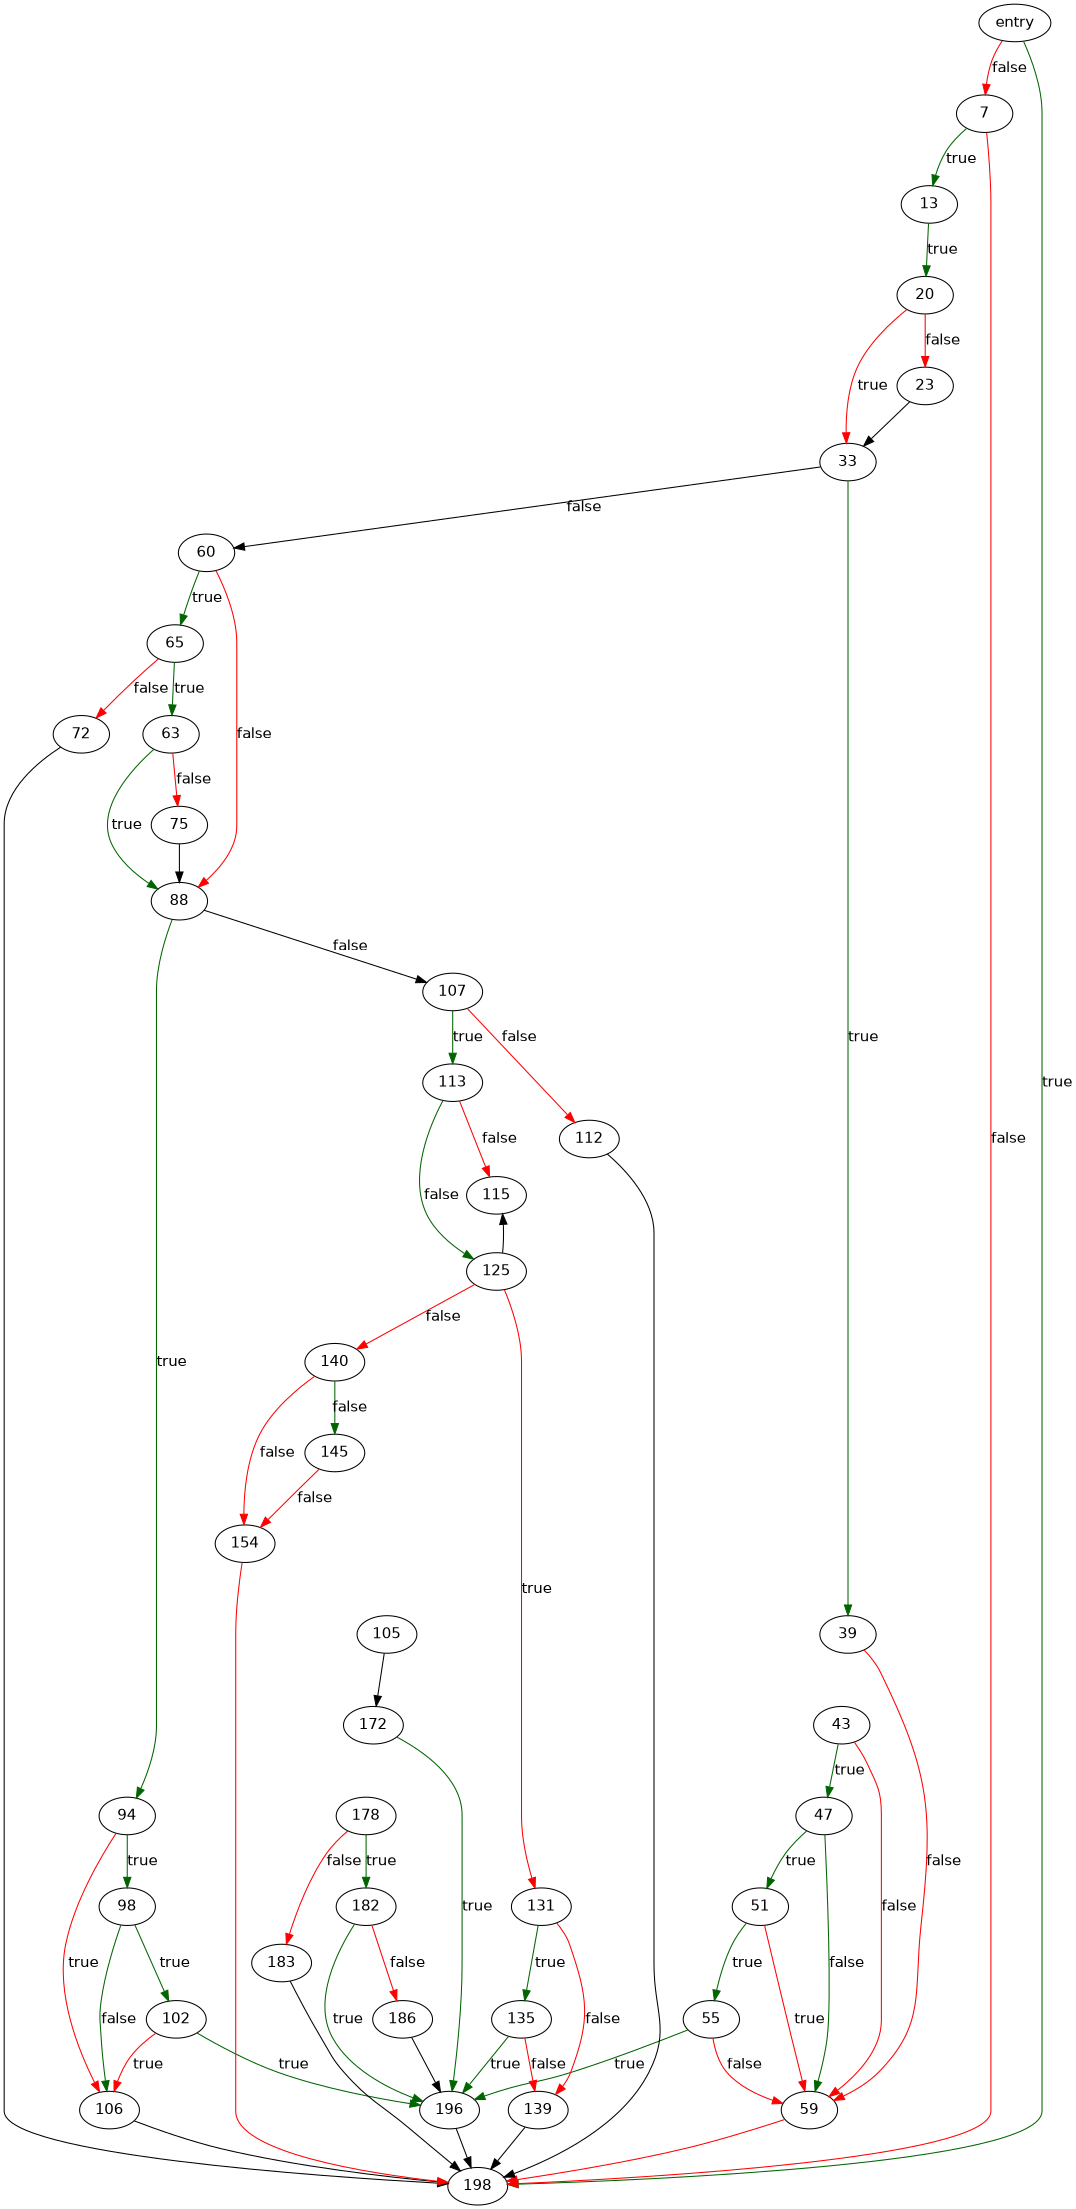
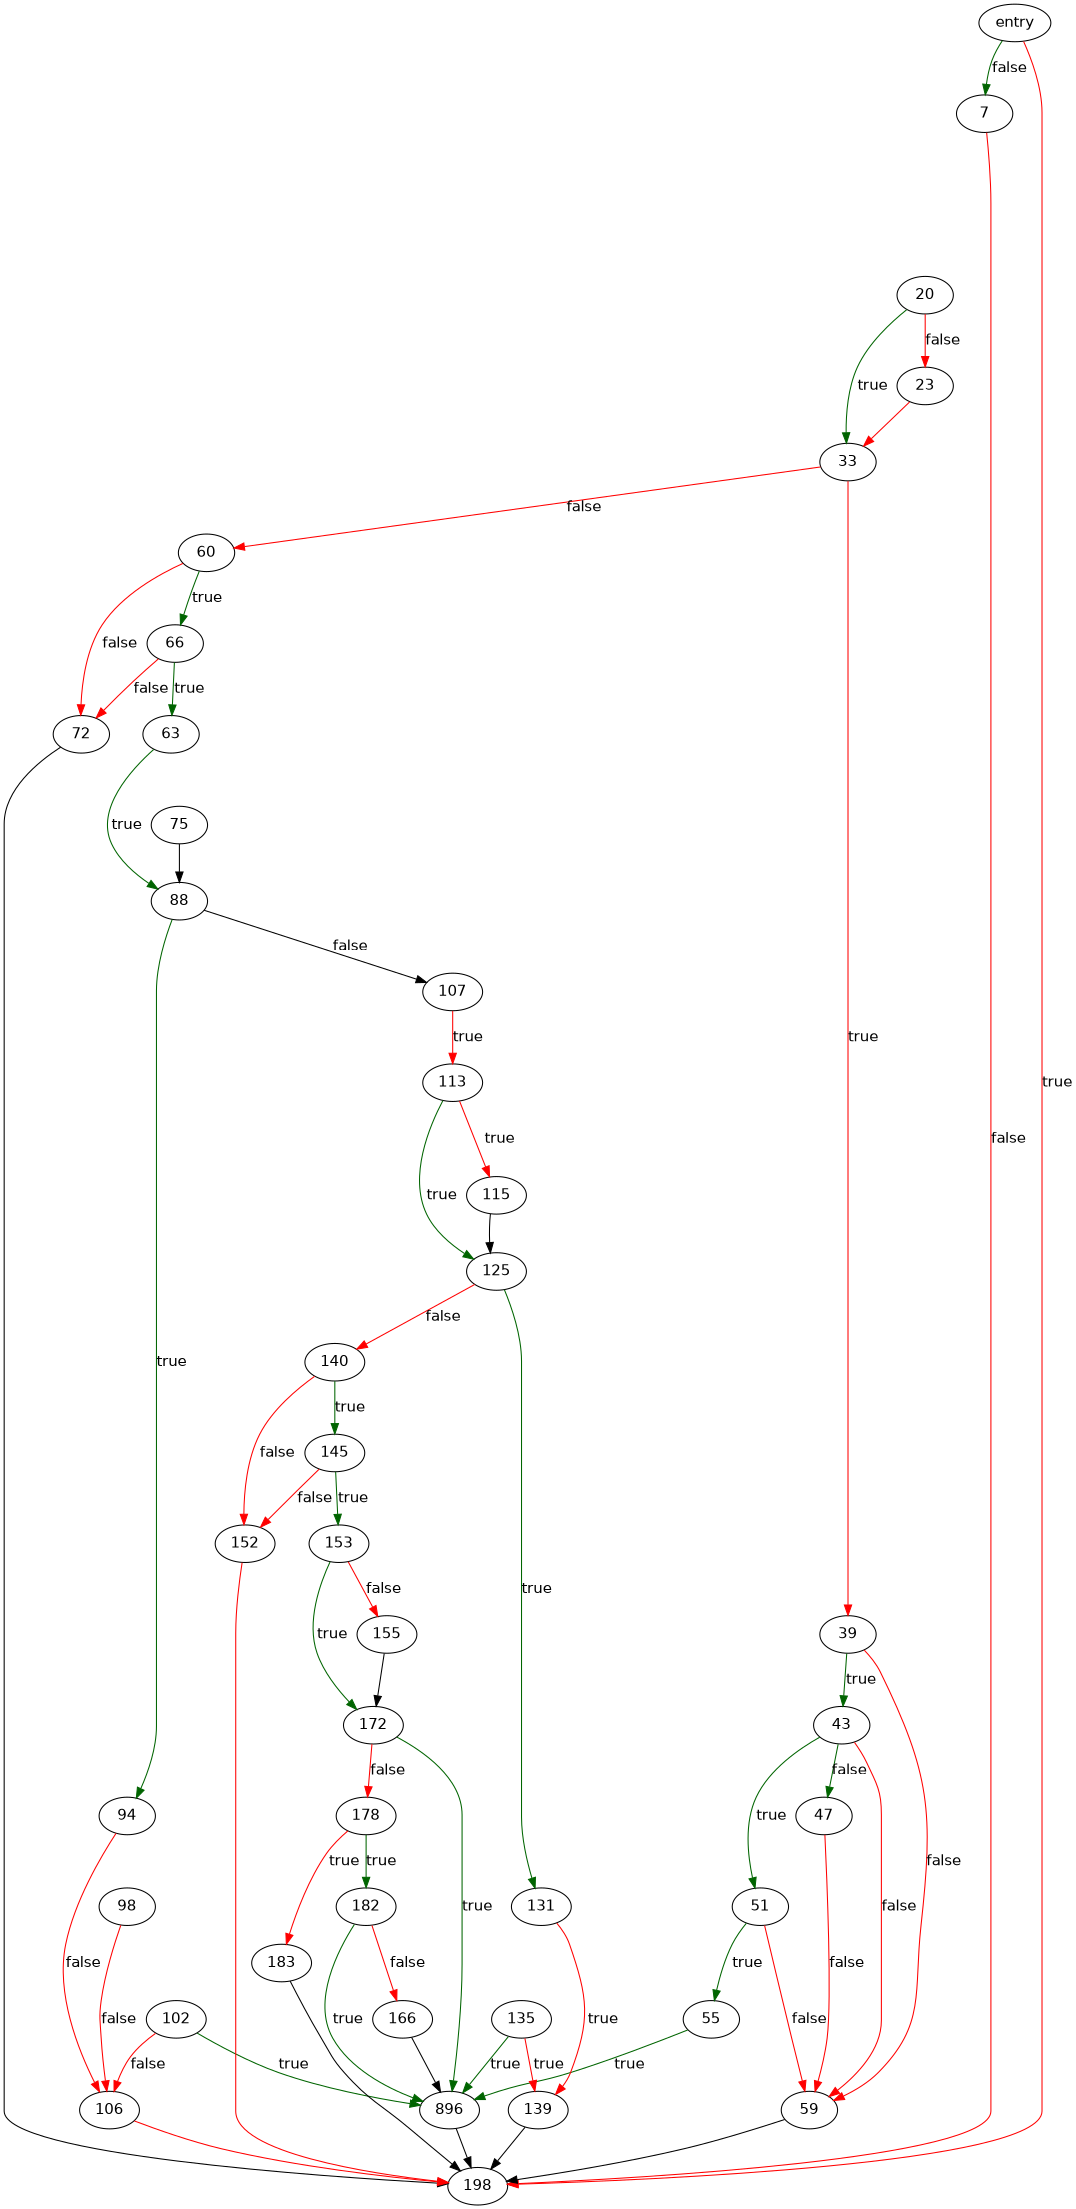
(992, 61) -> (992, 61)
(929, 204) -> none
(860, 363) -> (860, 363)
(890, 420) -> (890, 420)
(533, 507) -> (533, 507)
(175, 644) -> (175, 644)
(237, 729) -> (108, 617)
(175, 774) -> none
(453, 1032) -> (453, 1032)
(848, 1043) -> (848, 1043)
(500, 1139) -> (500, 1139)
(589, 1139) -> none
(442, 1195) -> (442, 1195)
(503, 1239) -> (490, 1228)
(1042, 1343) -> (1042, 1343)
(350, 1408) -> (350, 1408)
(245, 1544) -> (245, 1544)
none -> (339, 1544)
(522, 1583) -> (522, 1583)
(387, 1634) -> (387, 1634)
none -> (845, 1675)
none -> (370, 1765)
(850, 1771) -> (850, 1771)
(786, 1853) -> (758, 1794)
(127, 1856) -> none
(344, 1861) -> (344, 1861)
(150, 1958) -> none
(532, 1958) -> none
(829, 1959) -> (829, 1959)
(83, 1963) -> (83, 1963)
(101, 2002) -> (101, 2002)
(403, 2019) -> (403, 2019)
(603, 2019) -> (603, 2019)
(809, 2019) -> (809, 2019)
(148, 2065) -> (148, 2065)
(549, 2065) -> (549, 2065)
(733, 2078) -> none
(450, 2110) -> (450, 2110)
(652, 2156) -> (652, 2156)
(284, 2161) -> (284, 2161)
